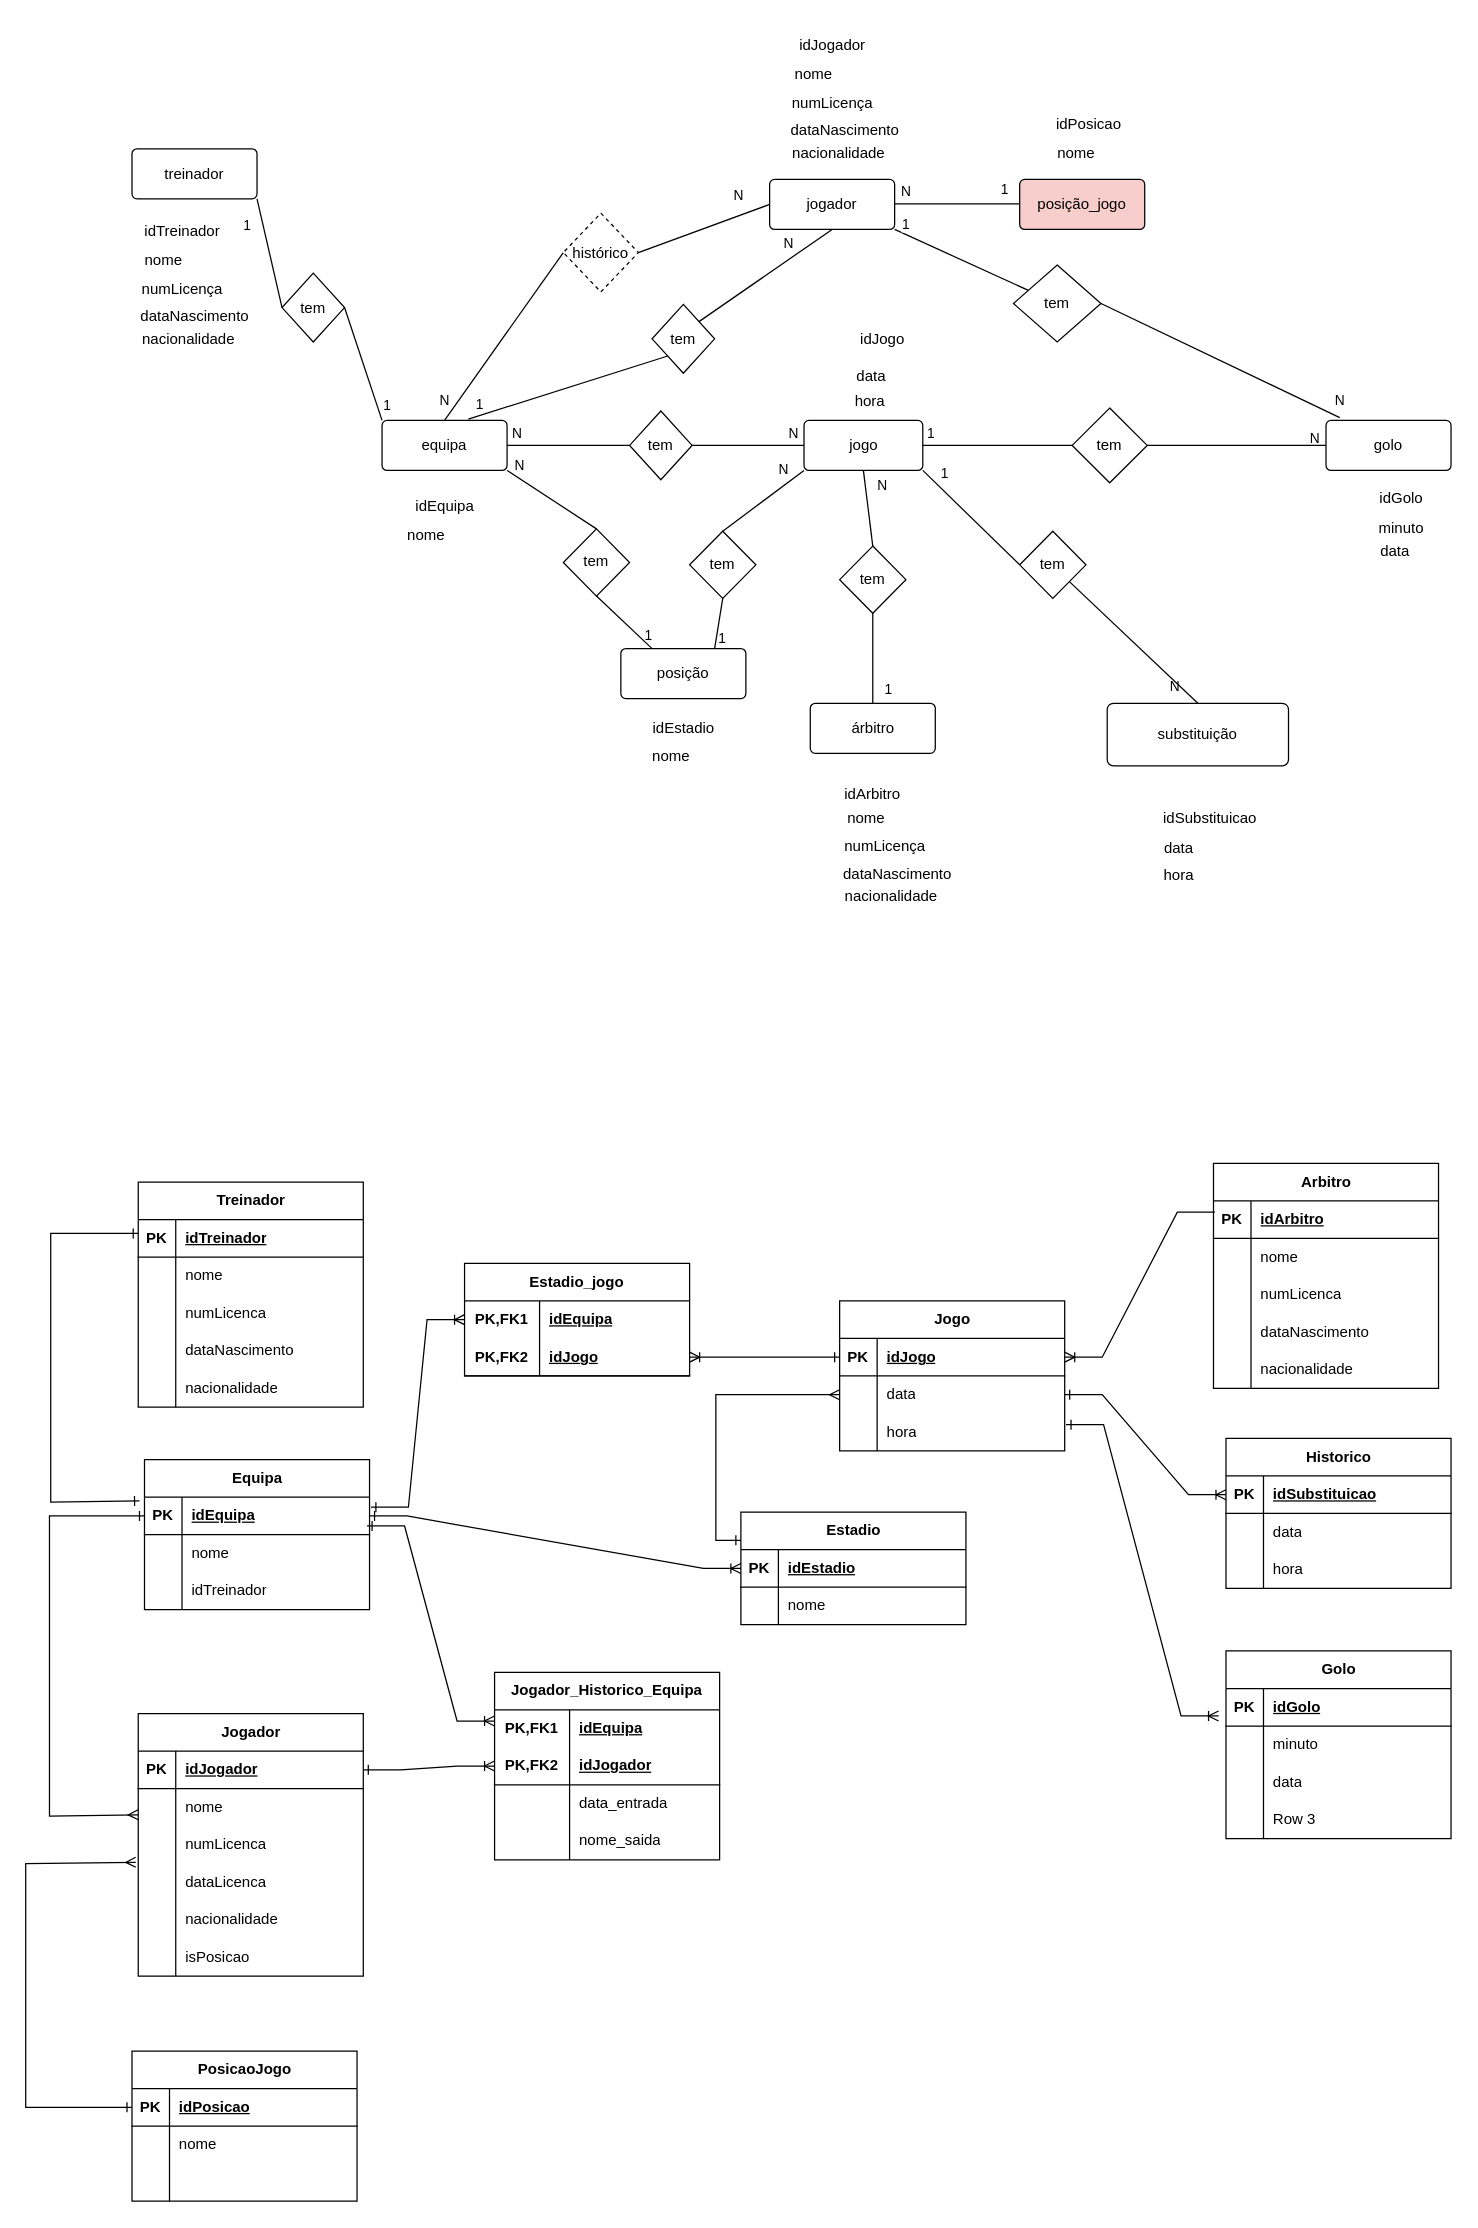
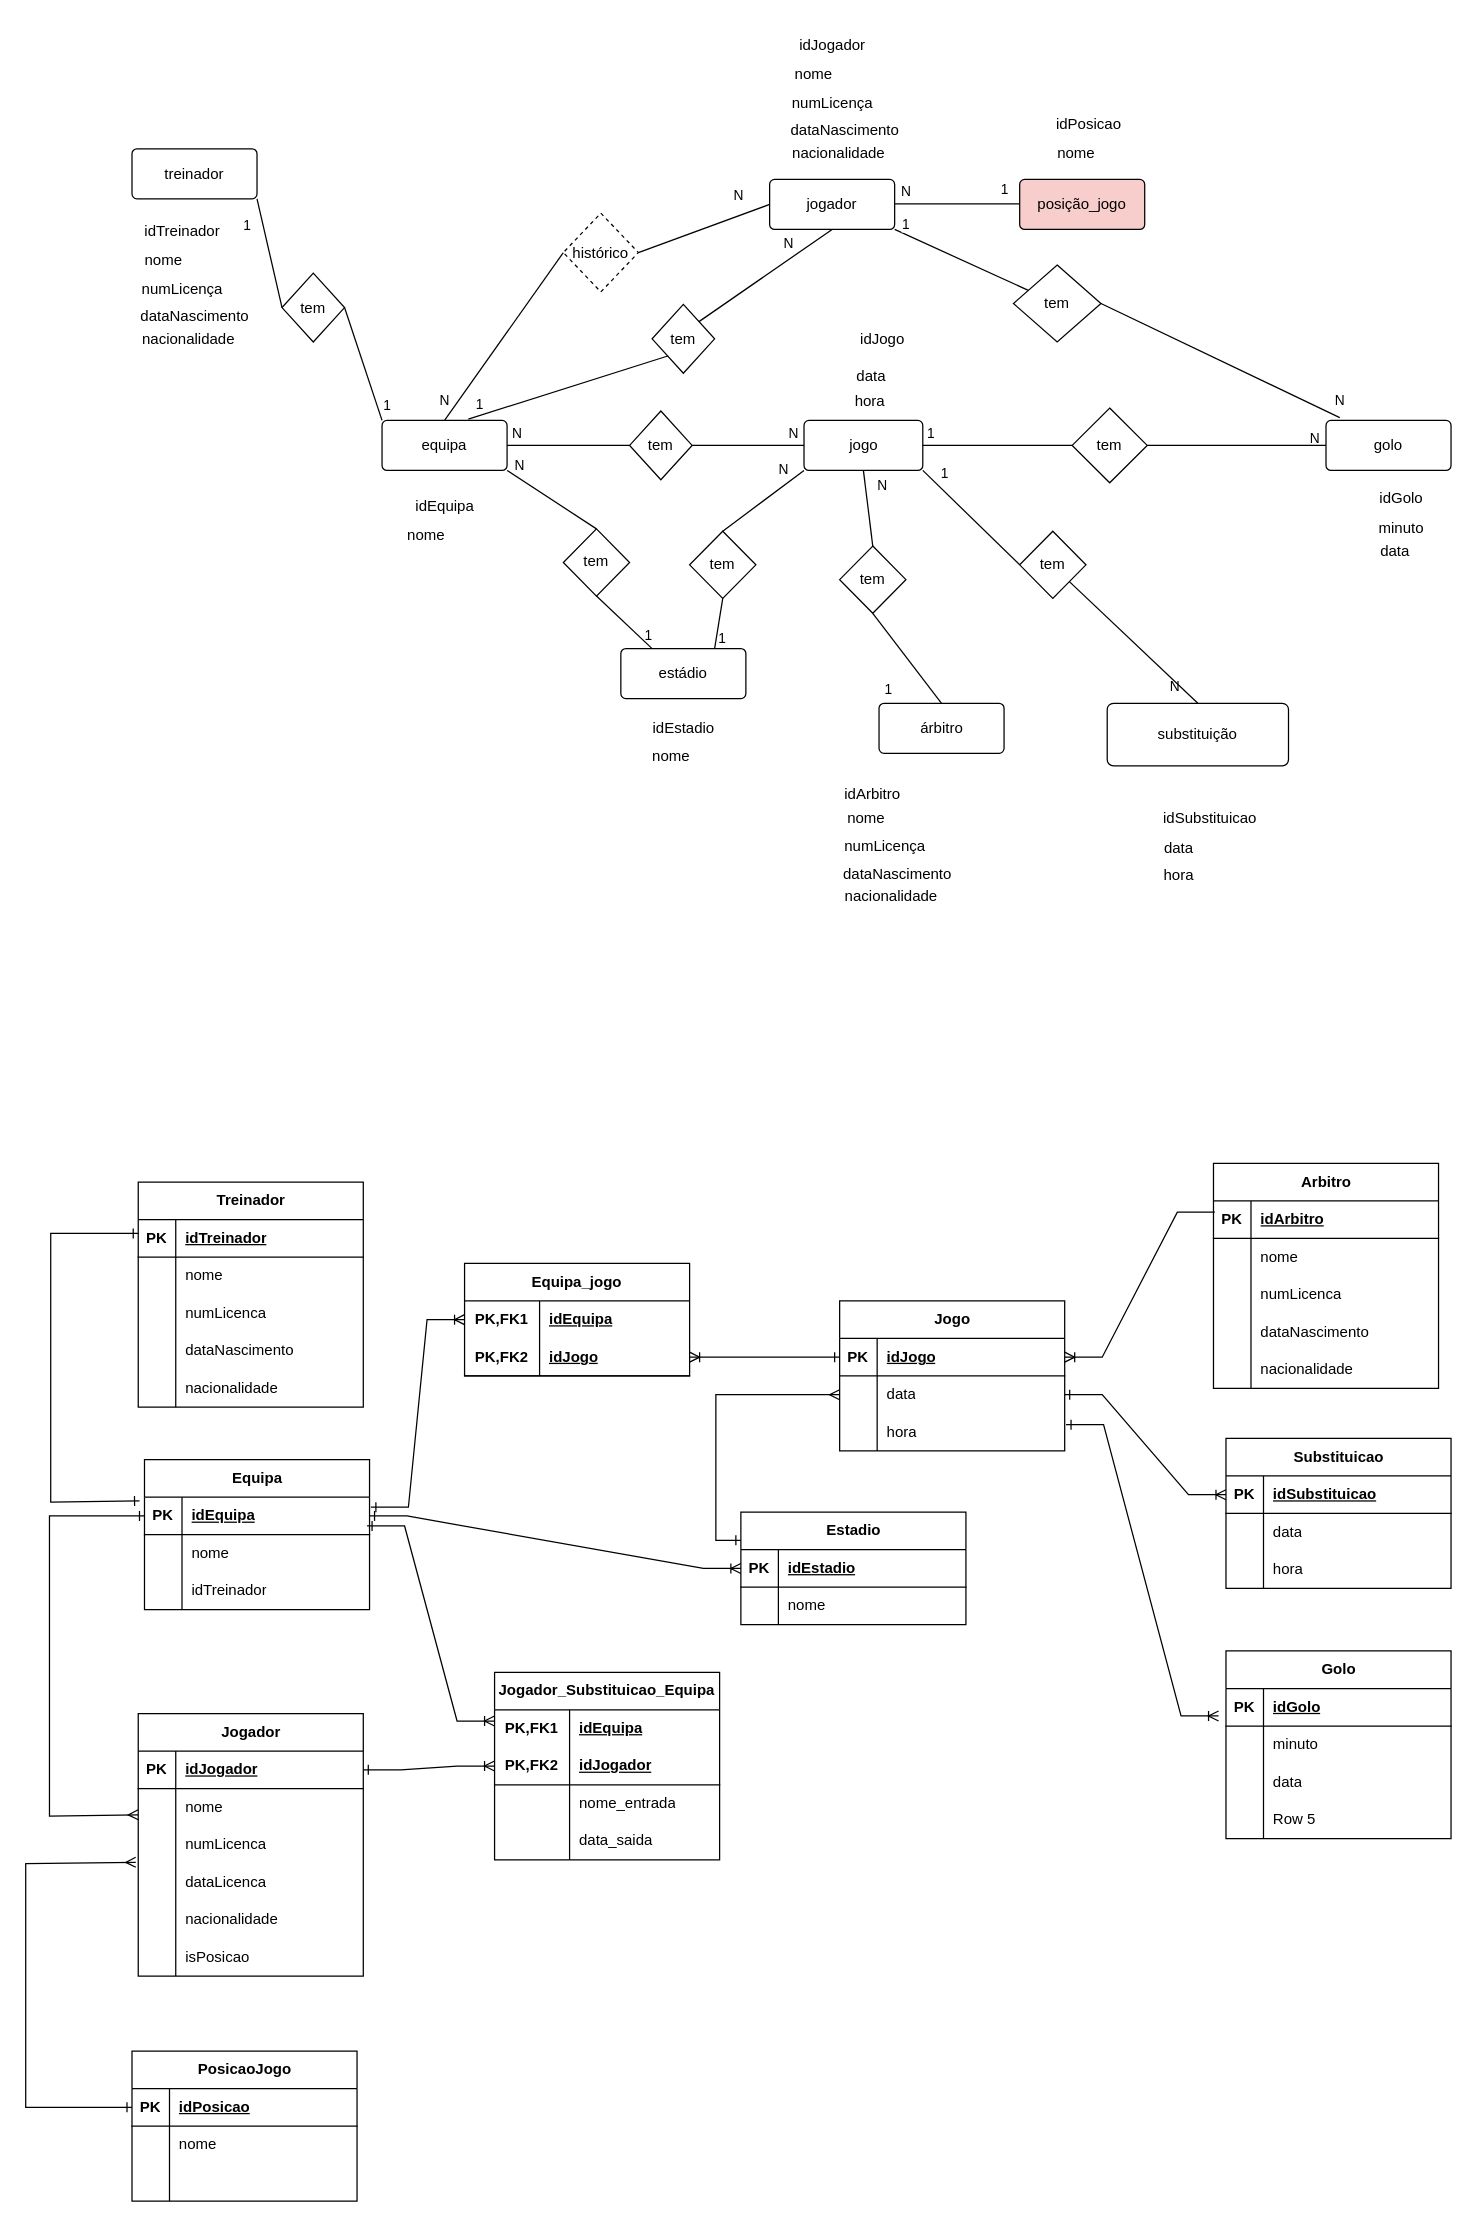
(683, 673) -> (683, 673)
(873, 728) -> (941, 728)
(577, 1282) -> (577, 1282)
(1339, 1457) -> (1339, 1457)
(607, 1691) -> (607, 1691)
(630, 1803) -> (630, 1803)
(1292, 1819) -> (1292, 1819)
(619, 1841) -> (619, 1841)
